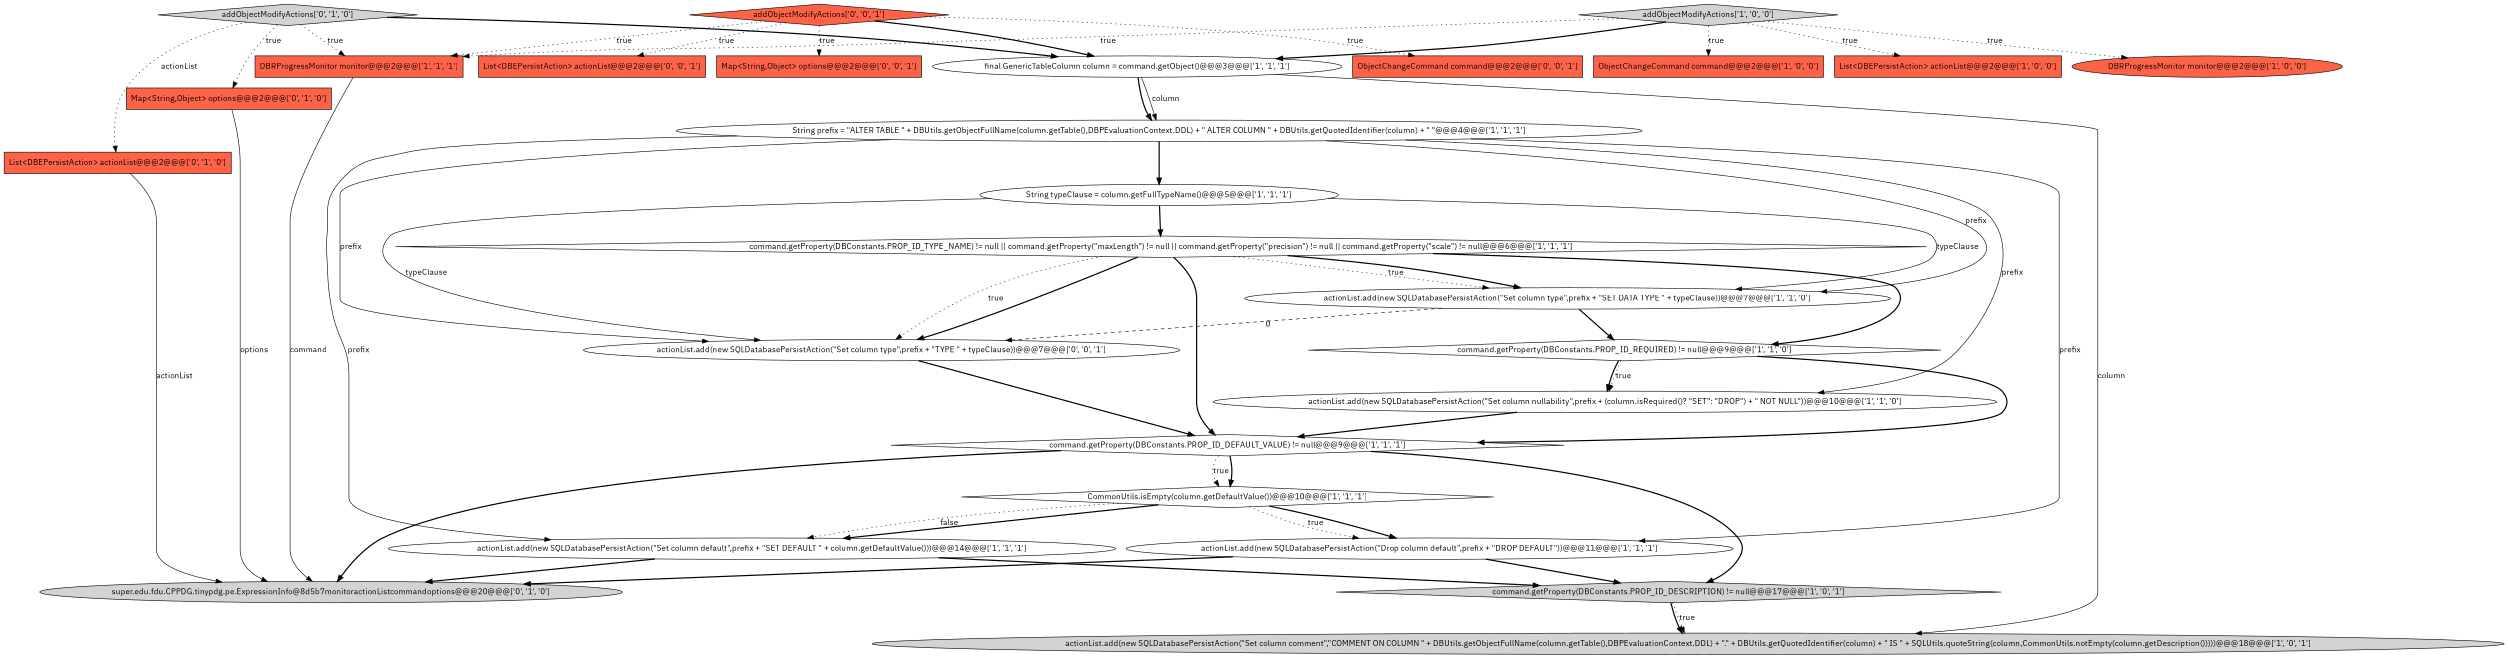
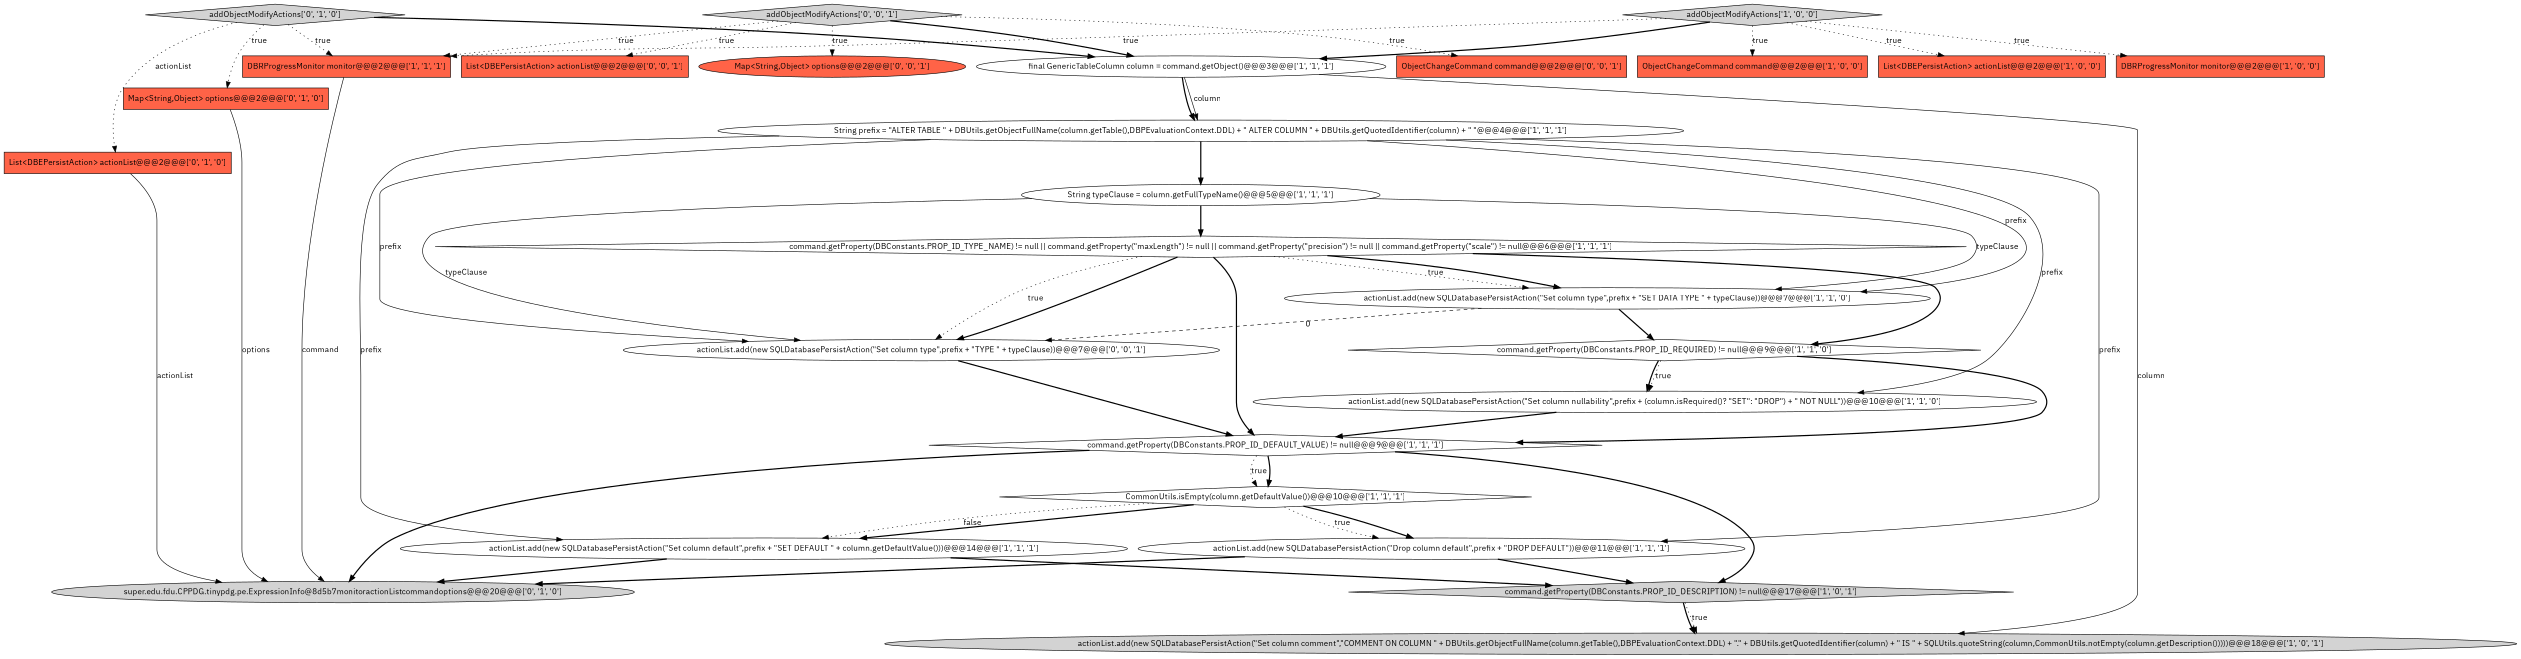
(819, 15) -> (832, 15)
(819, 67) -> (832, 67)
(2207, 67) -> (2220, 67)
